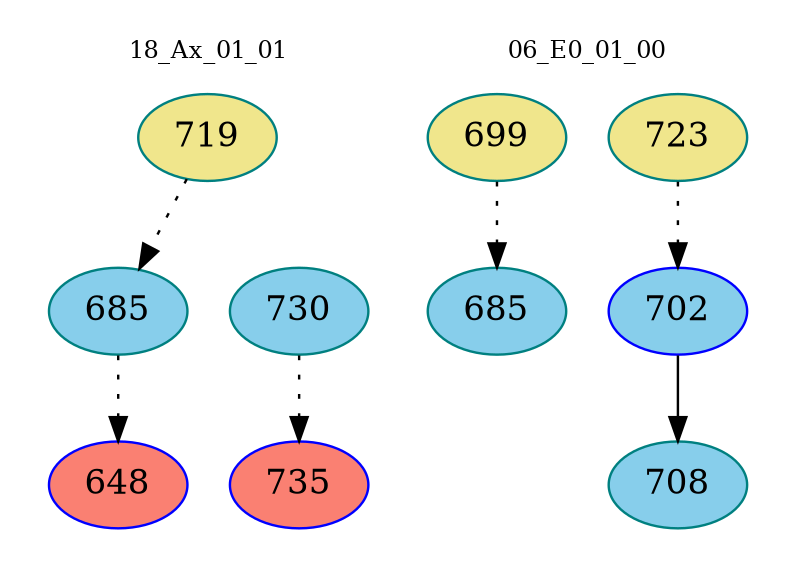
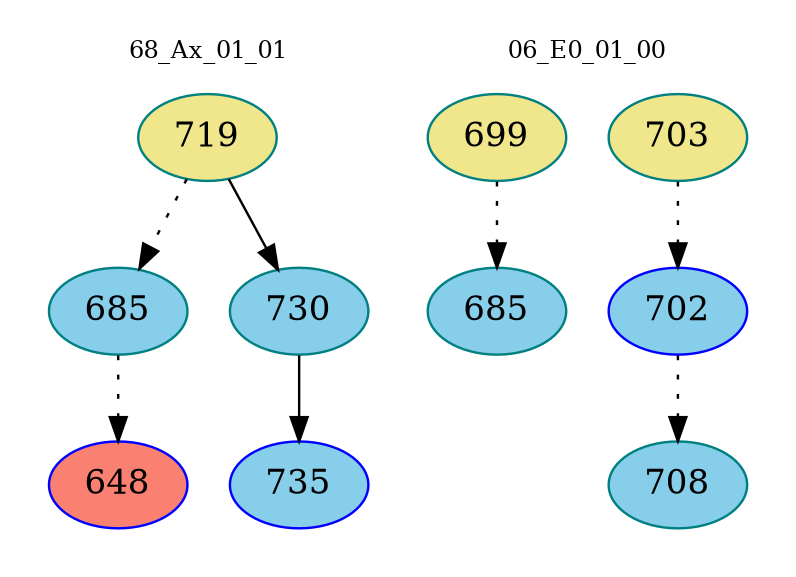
(209, 52) -> (209, 52)
(678, 138) -> (678, 138)
none -> (247, 214)
(299, 386) -> (299, 386)
(678, 386) -> (678, 386)
(299, 485) -> (299, 485)
